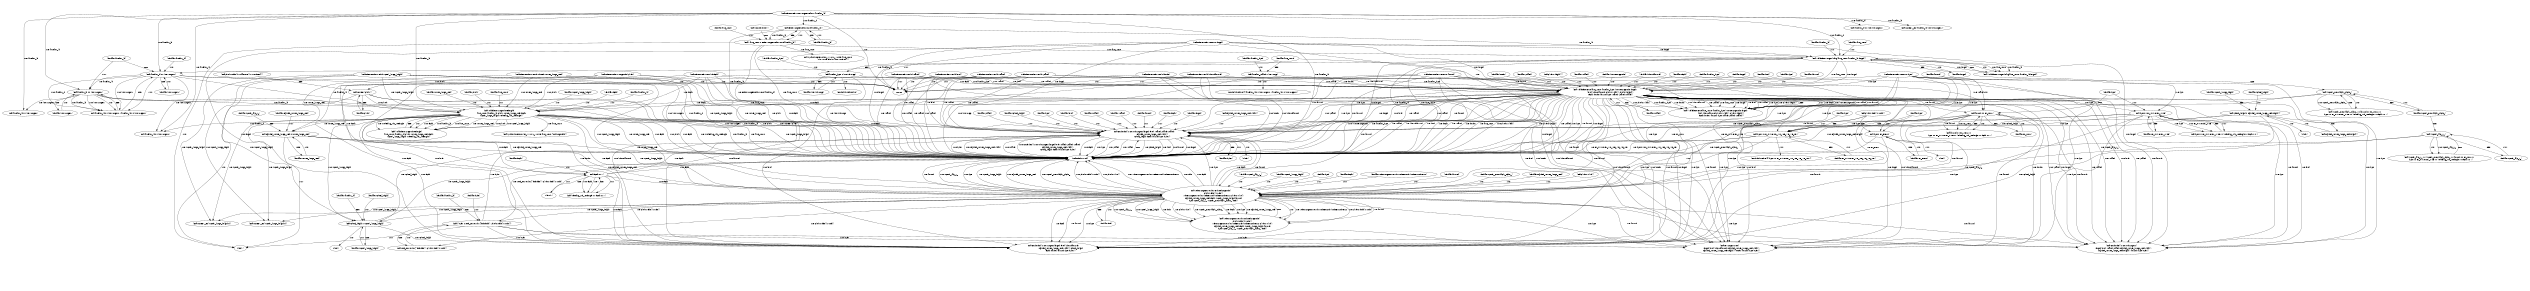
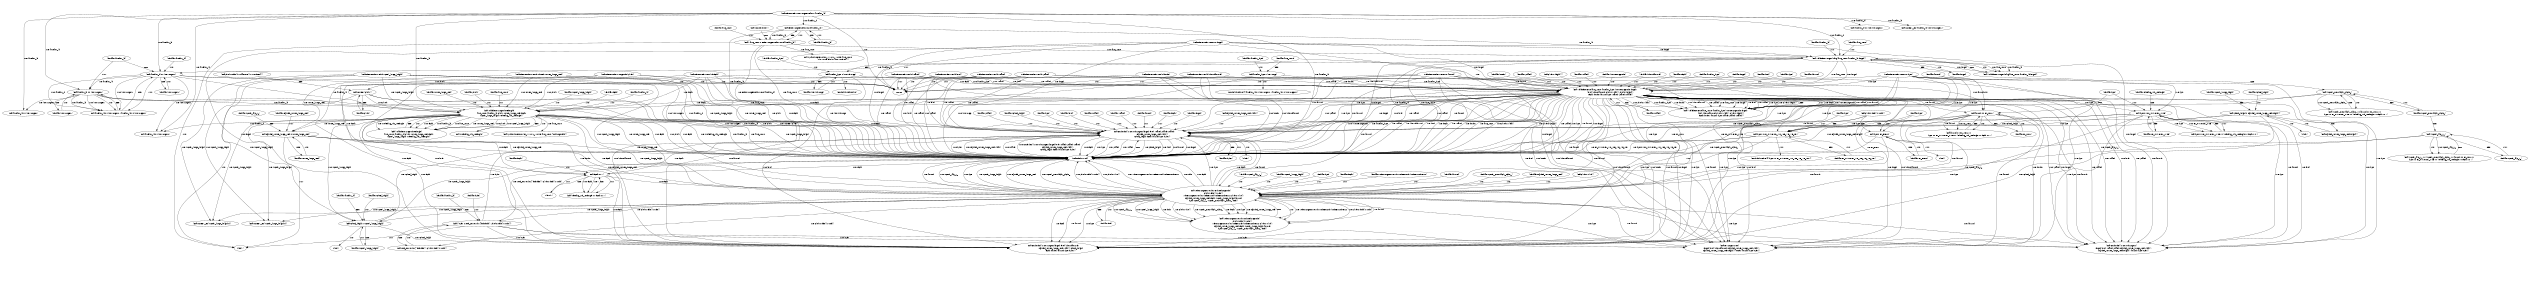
(1263, 74) -> (1263, 74)
(1978, 92) -> (1978, 92)
none -> (2150, 92)
(907, 113) -> (907, 113)
none -> (469, 134)
(836, 160) -> (839, 166)
